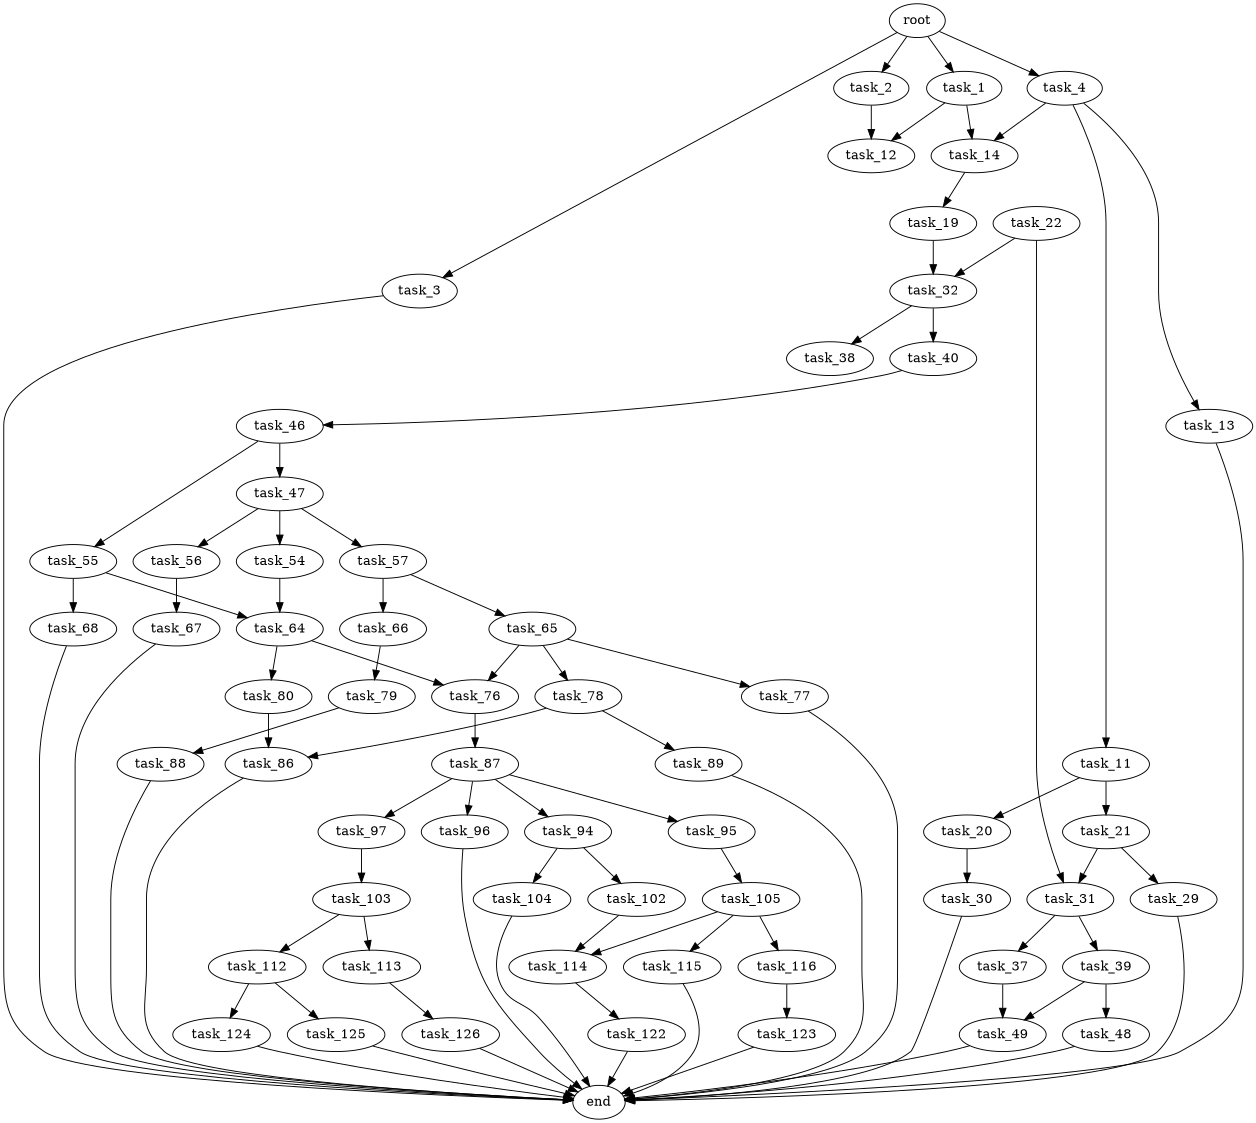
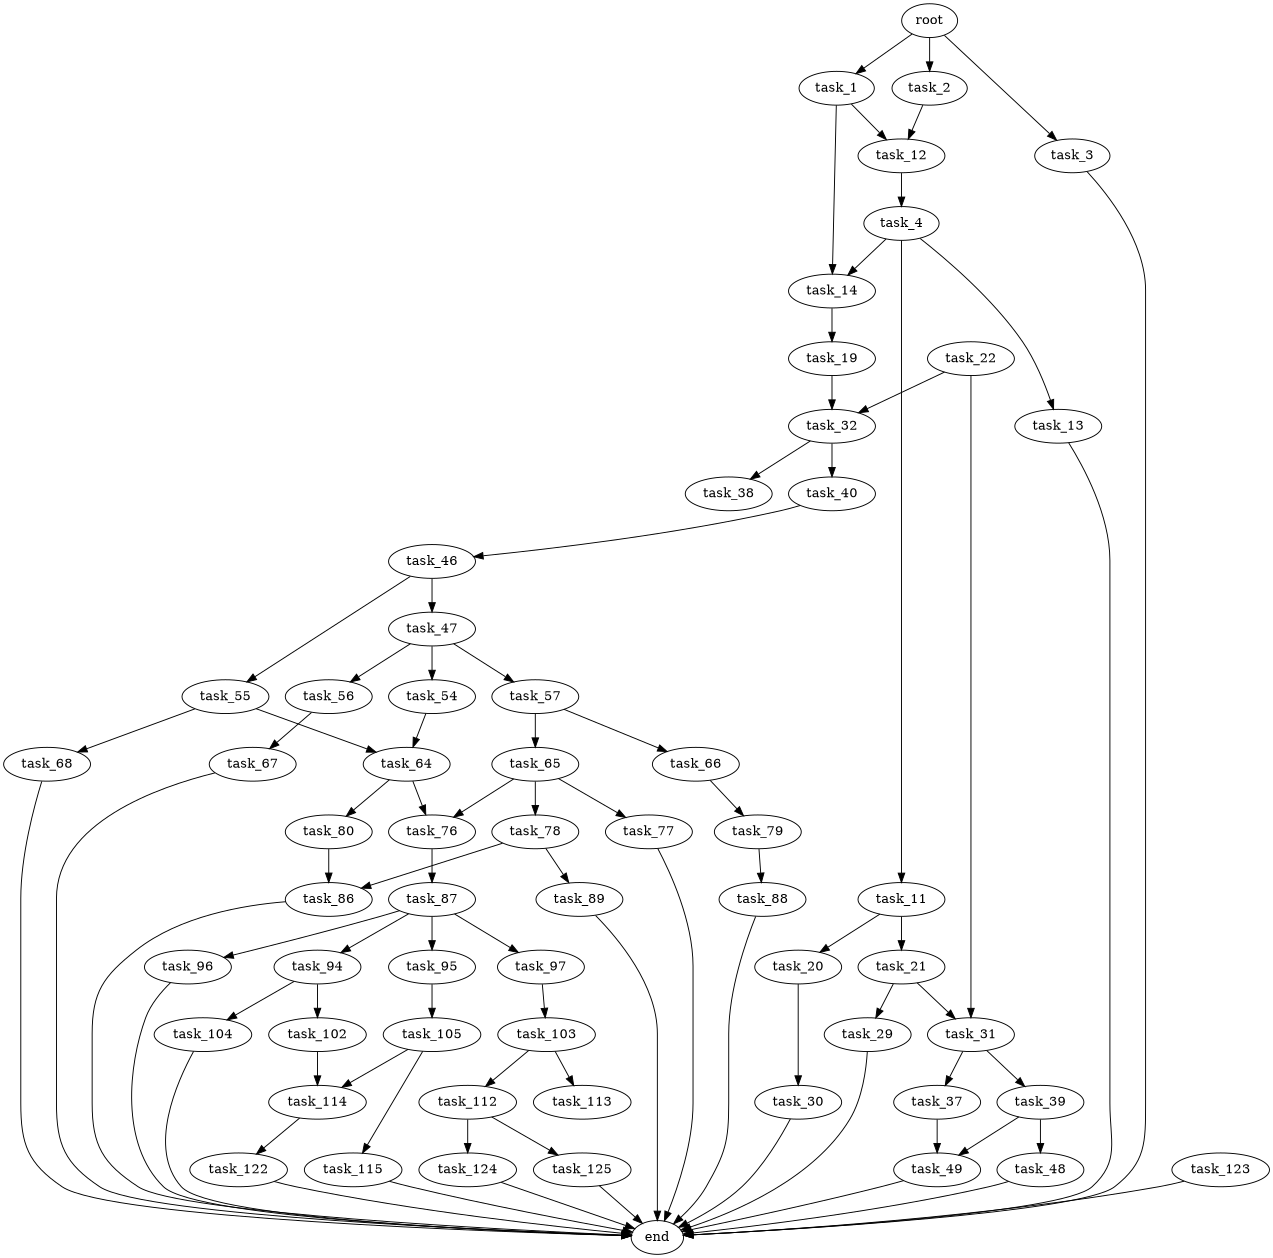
(985, 52) -> (901, 185)
(787, 967) -> none
(451, 1035) -> none
